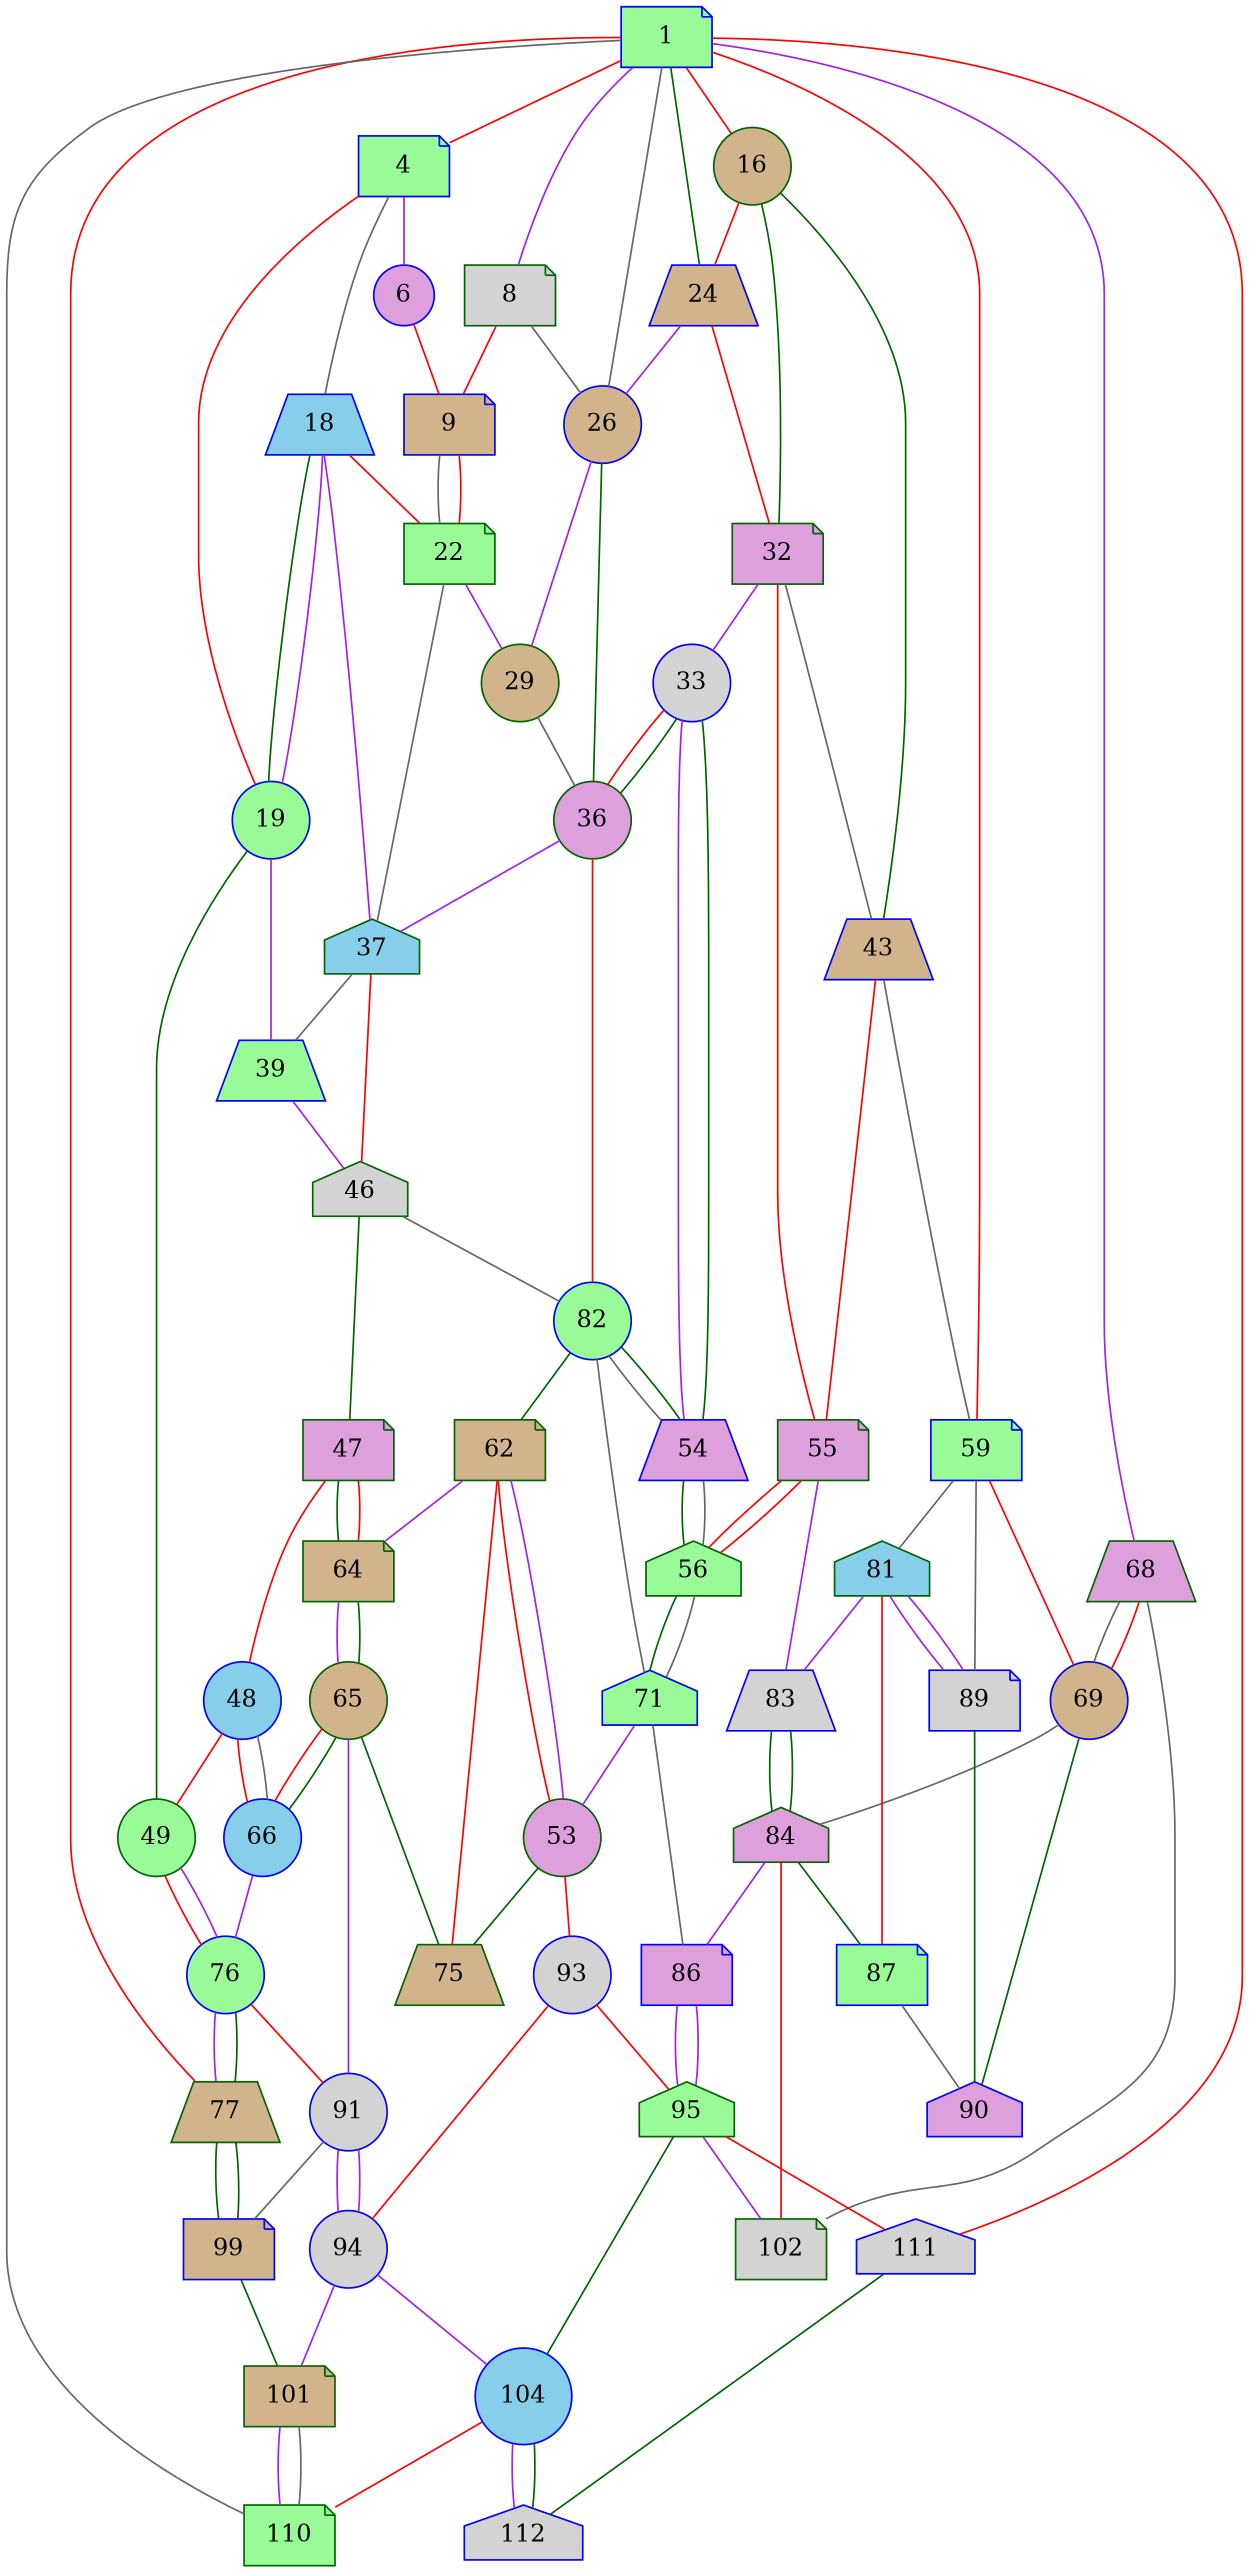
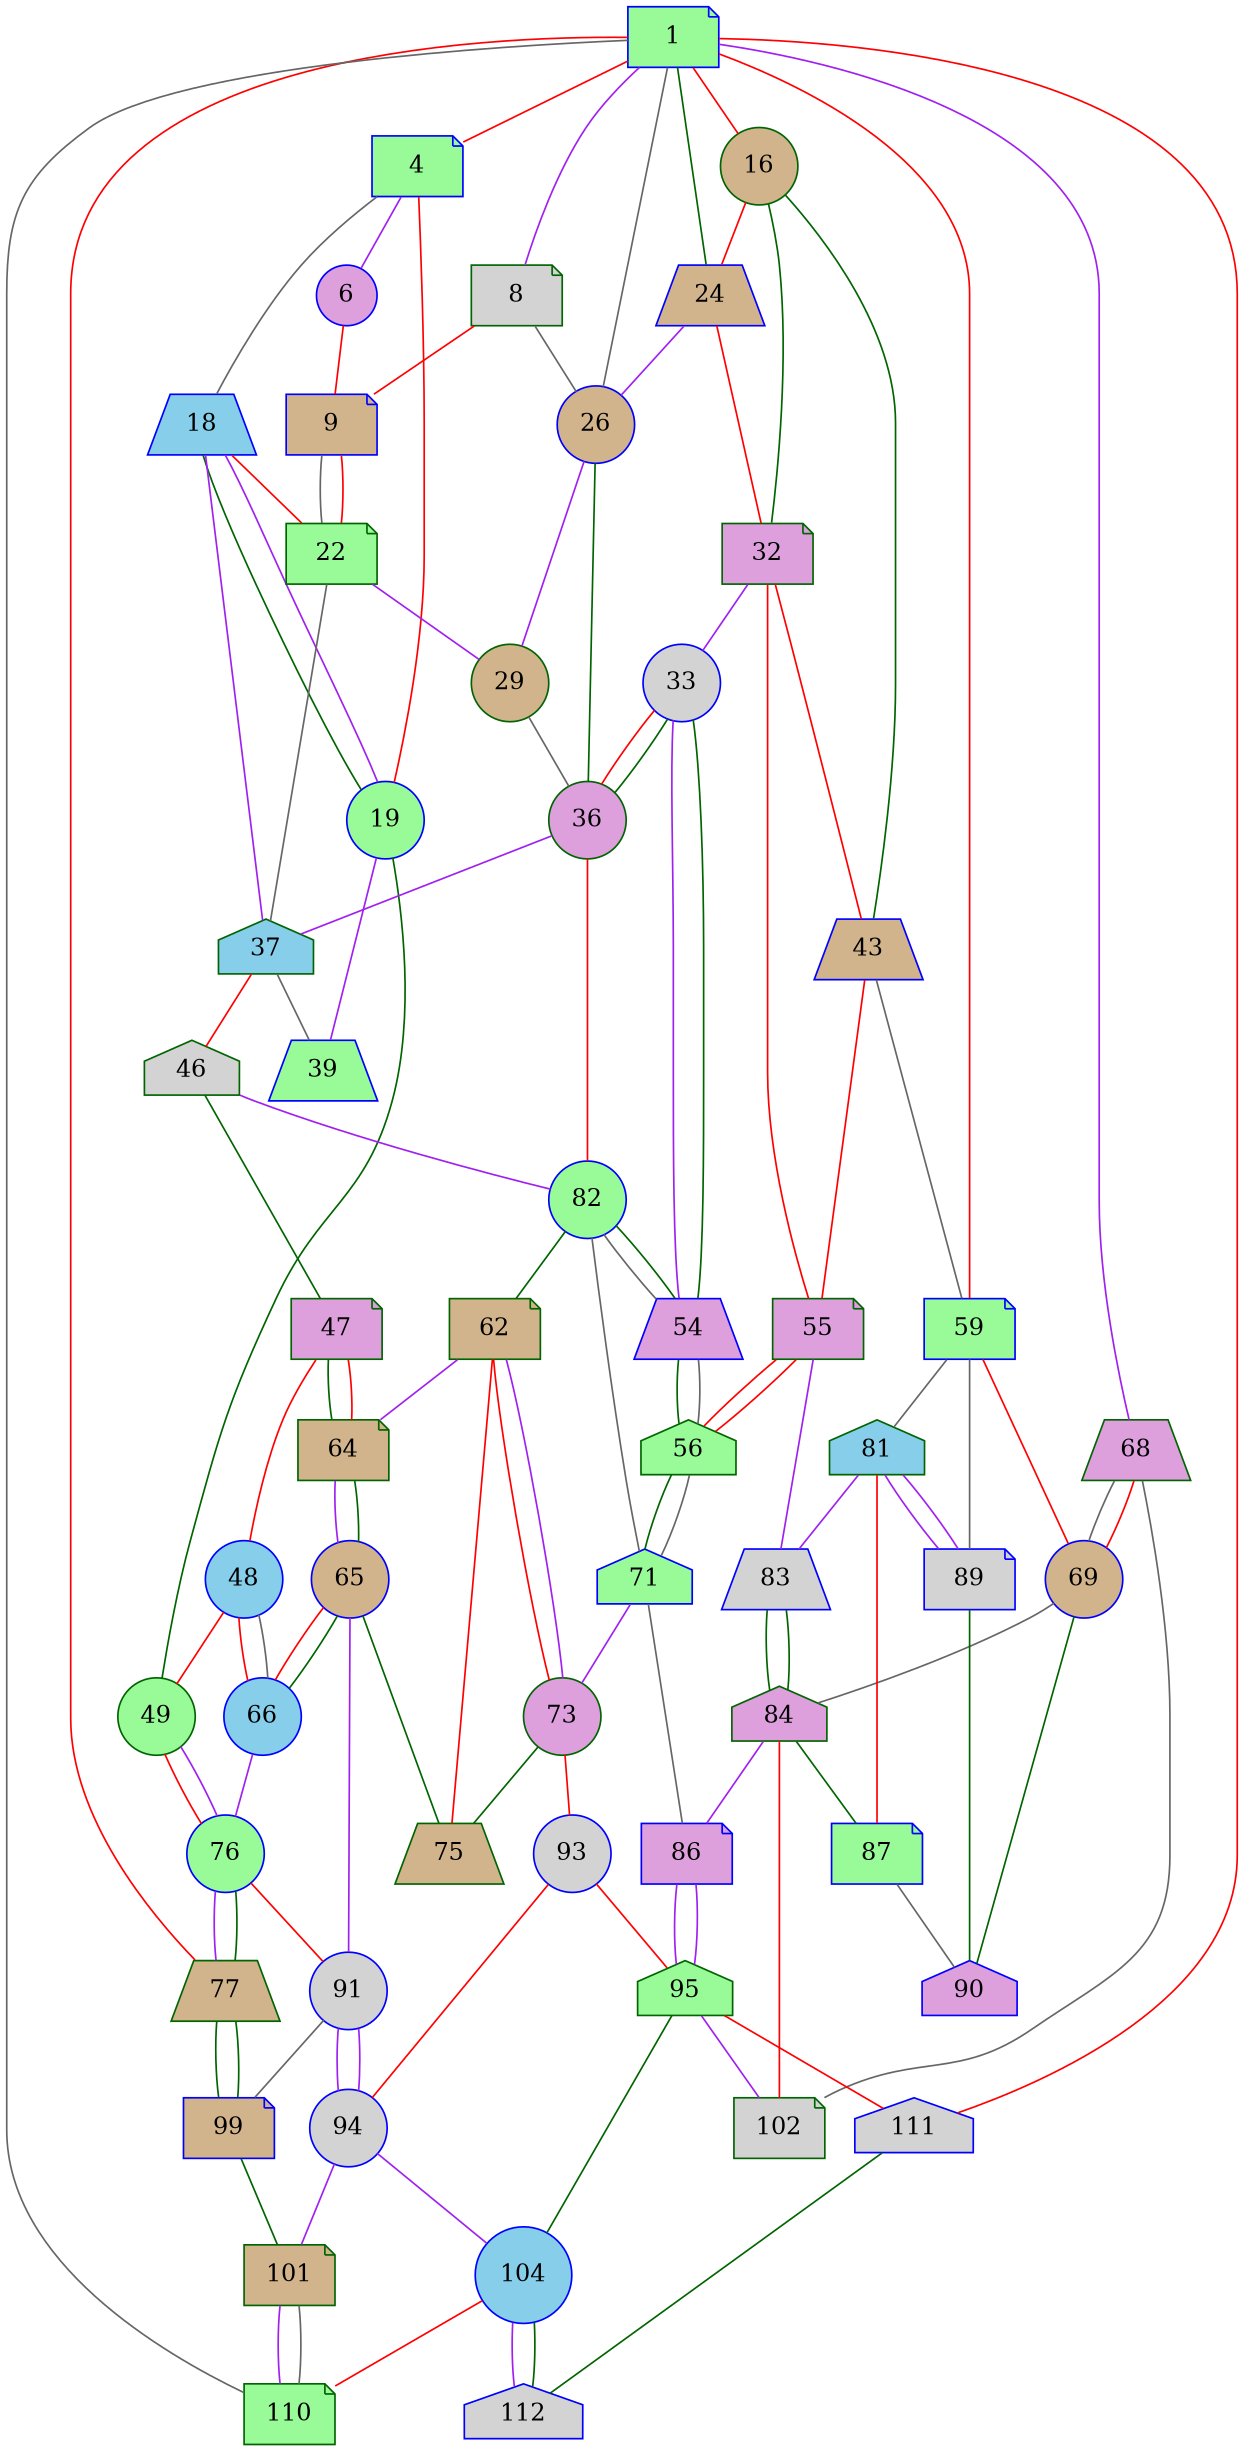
(829, 752) -> (819, 752)
(318, 1135) -> none
(481, 1259) -> (394, 1147)
(348, 1701) -> (350, 1579)
(562, 1838) -> (562, 1717)
